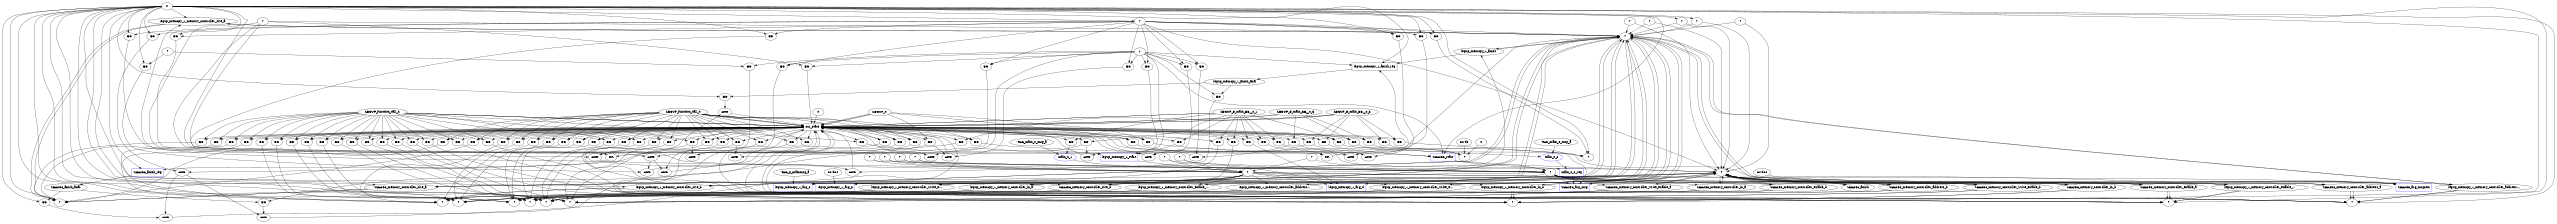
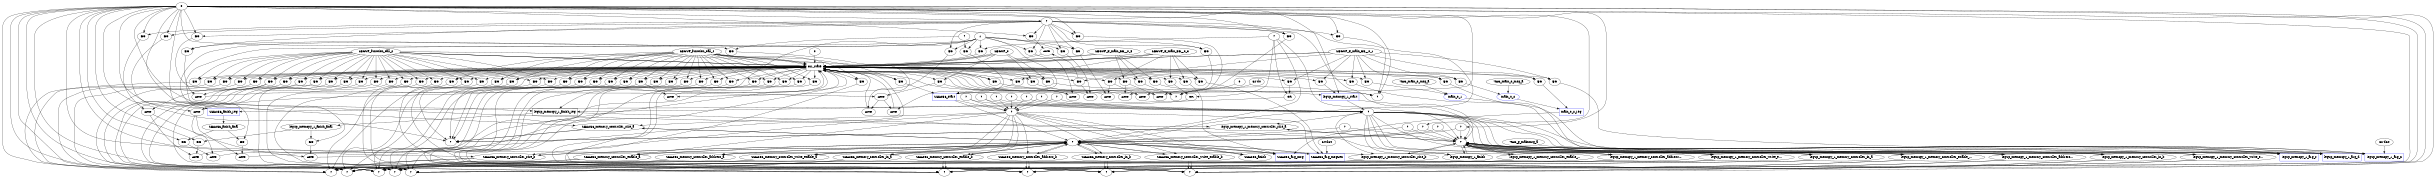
(1430, 59) -> (904, 122)
(1159, 109) -> none
